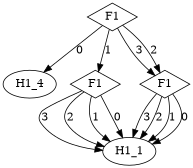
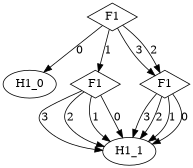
(30, 84) -> (30, 84)
